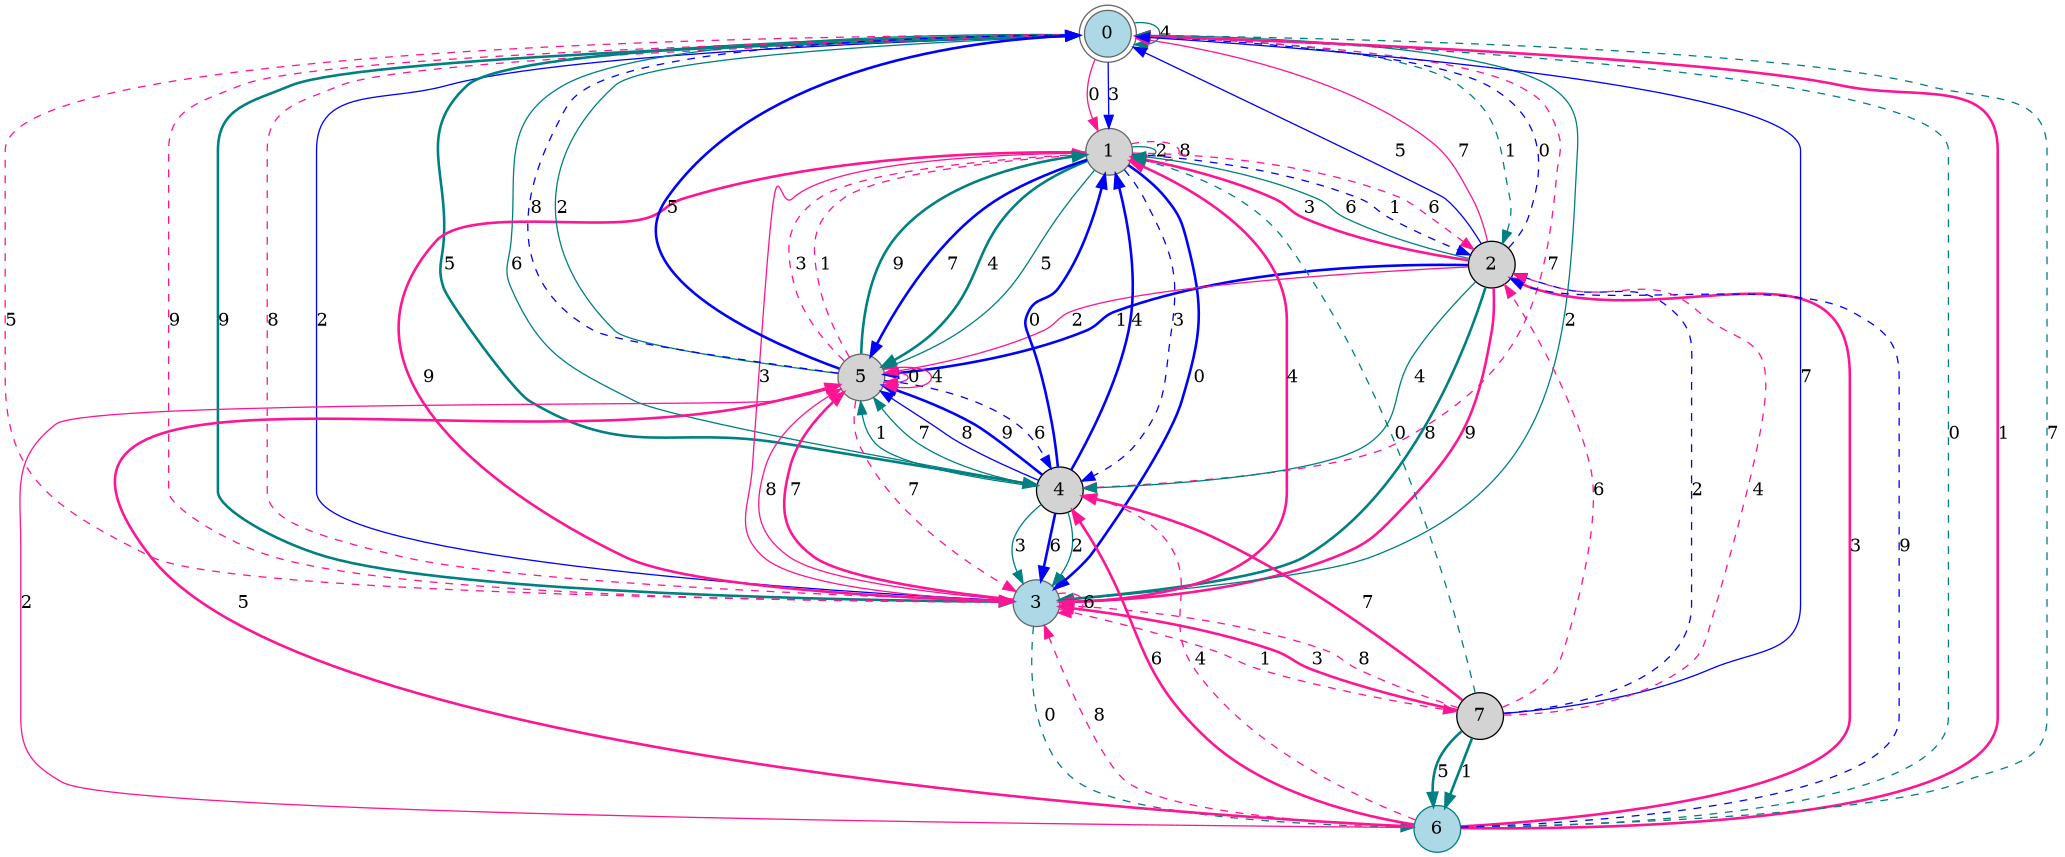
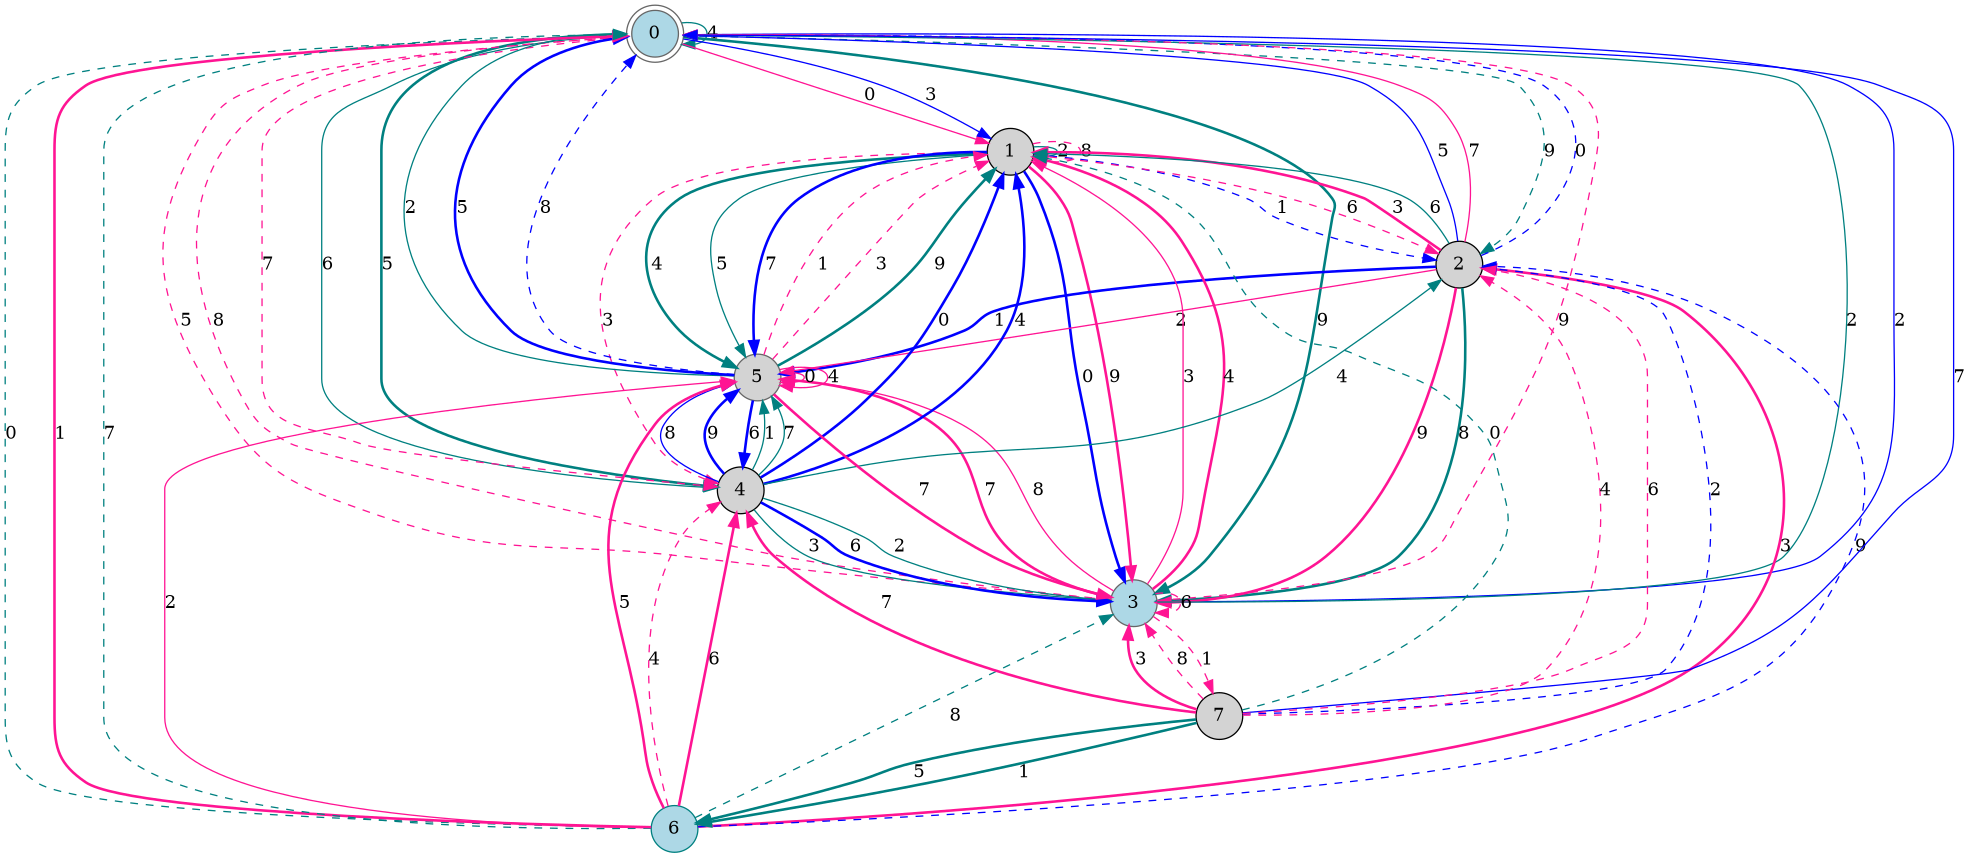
(1109, 152) -> (1011, 152)
(1511, 152) -> (1550, 152)
(1171, 331) -> (655, 198)
(974, 401) -> (748, 427)
(1365, 446) -> (1133, 438)
(905, 510) -> (924, 515)
(1105, 795) -> none
(1187, 804) -> (898, 719)
